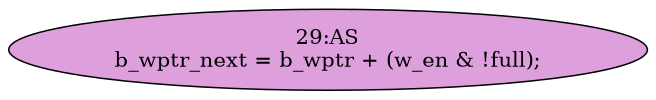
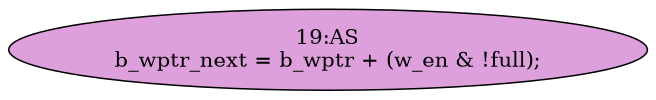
(328, 50) -> (328, 50)
